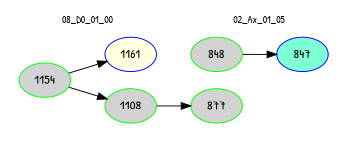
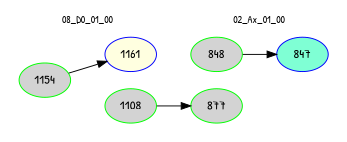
(260, 21) -> (260, 21)
(83, 92) -> none
